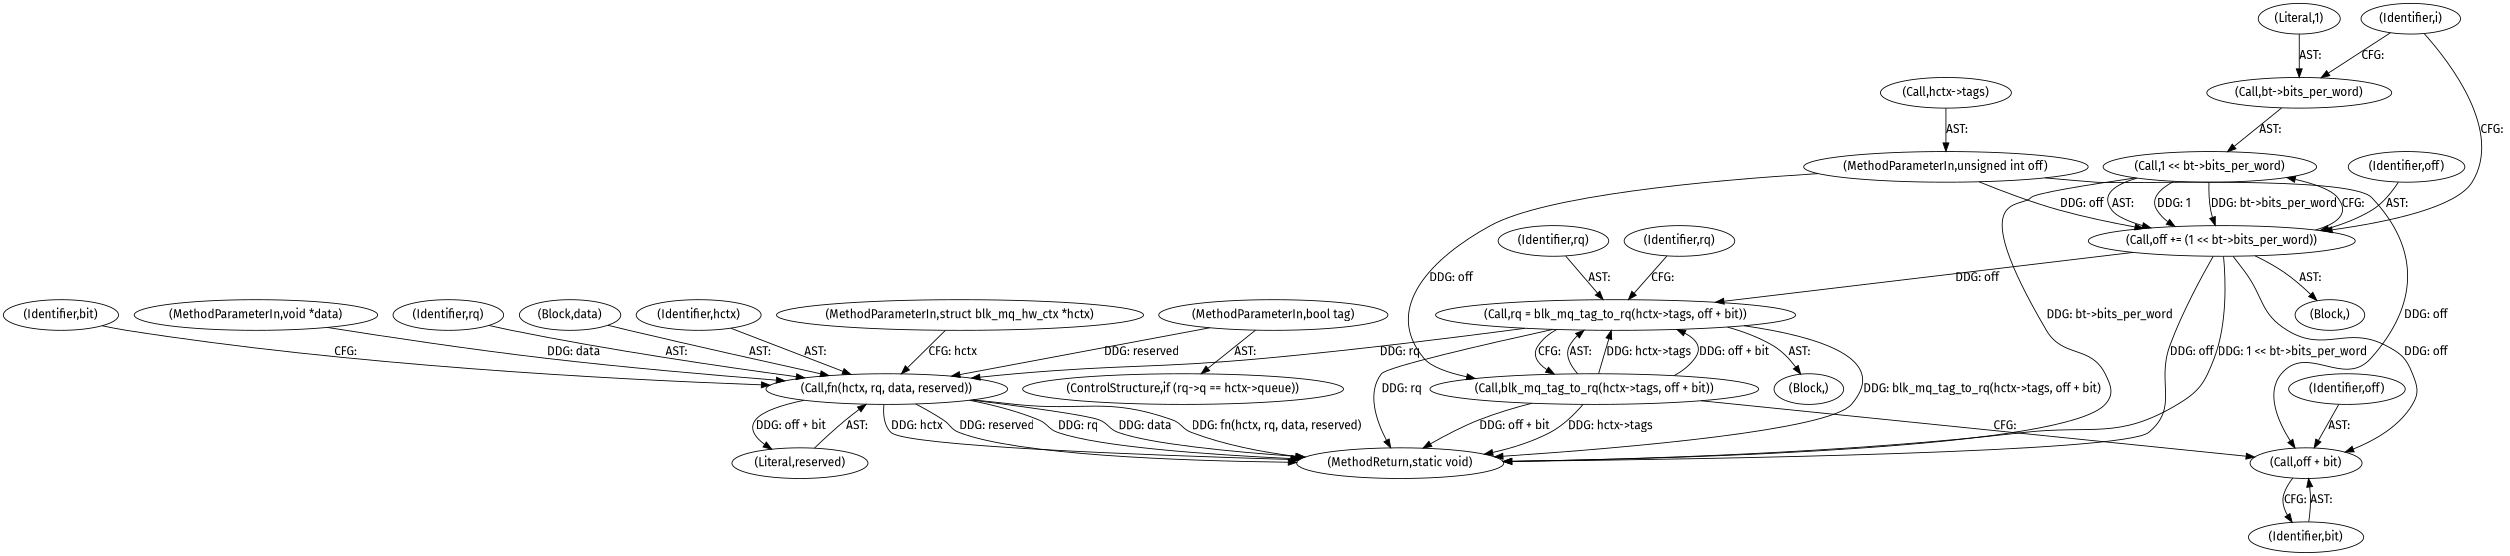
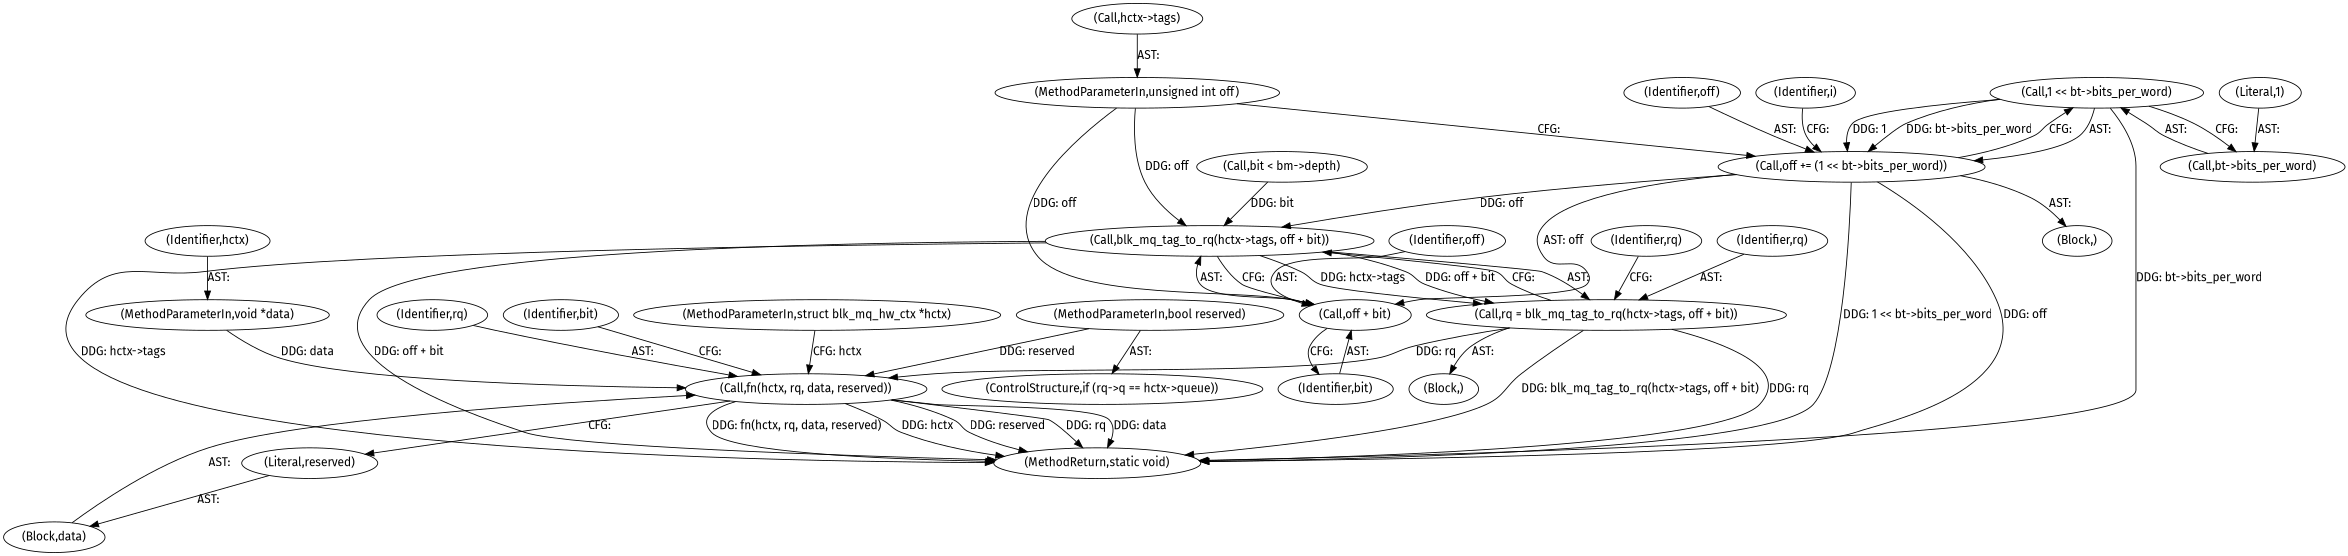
(2359, 53) -> (2191, 122)
none -> (1282, 167)
(2082, 204) -> (1551, 130)
(1929, 277) -> (1513, 194)
none -> (1246, 297)
(1273, 315) -> (1150, 315)
(787, 350) -> (208, 277)
(2426, 352) -> (1563, 241)
(791, 426) -> (601, 426)
(836, 428) -> (184, 500)
